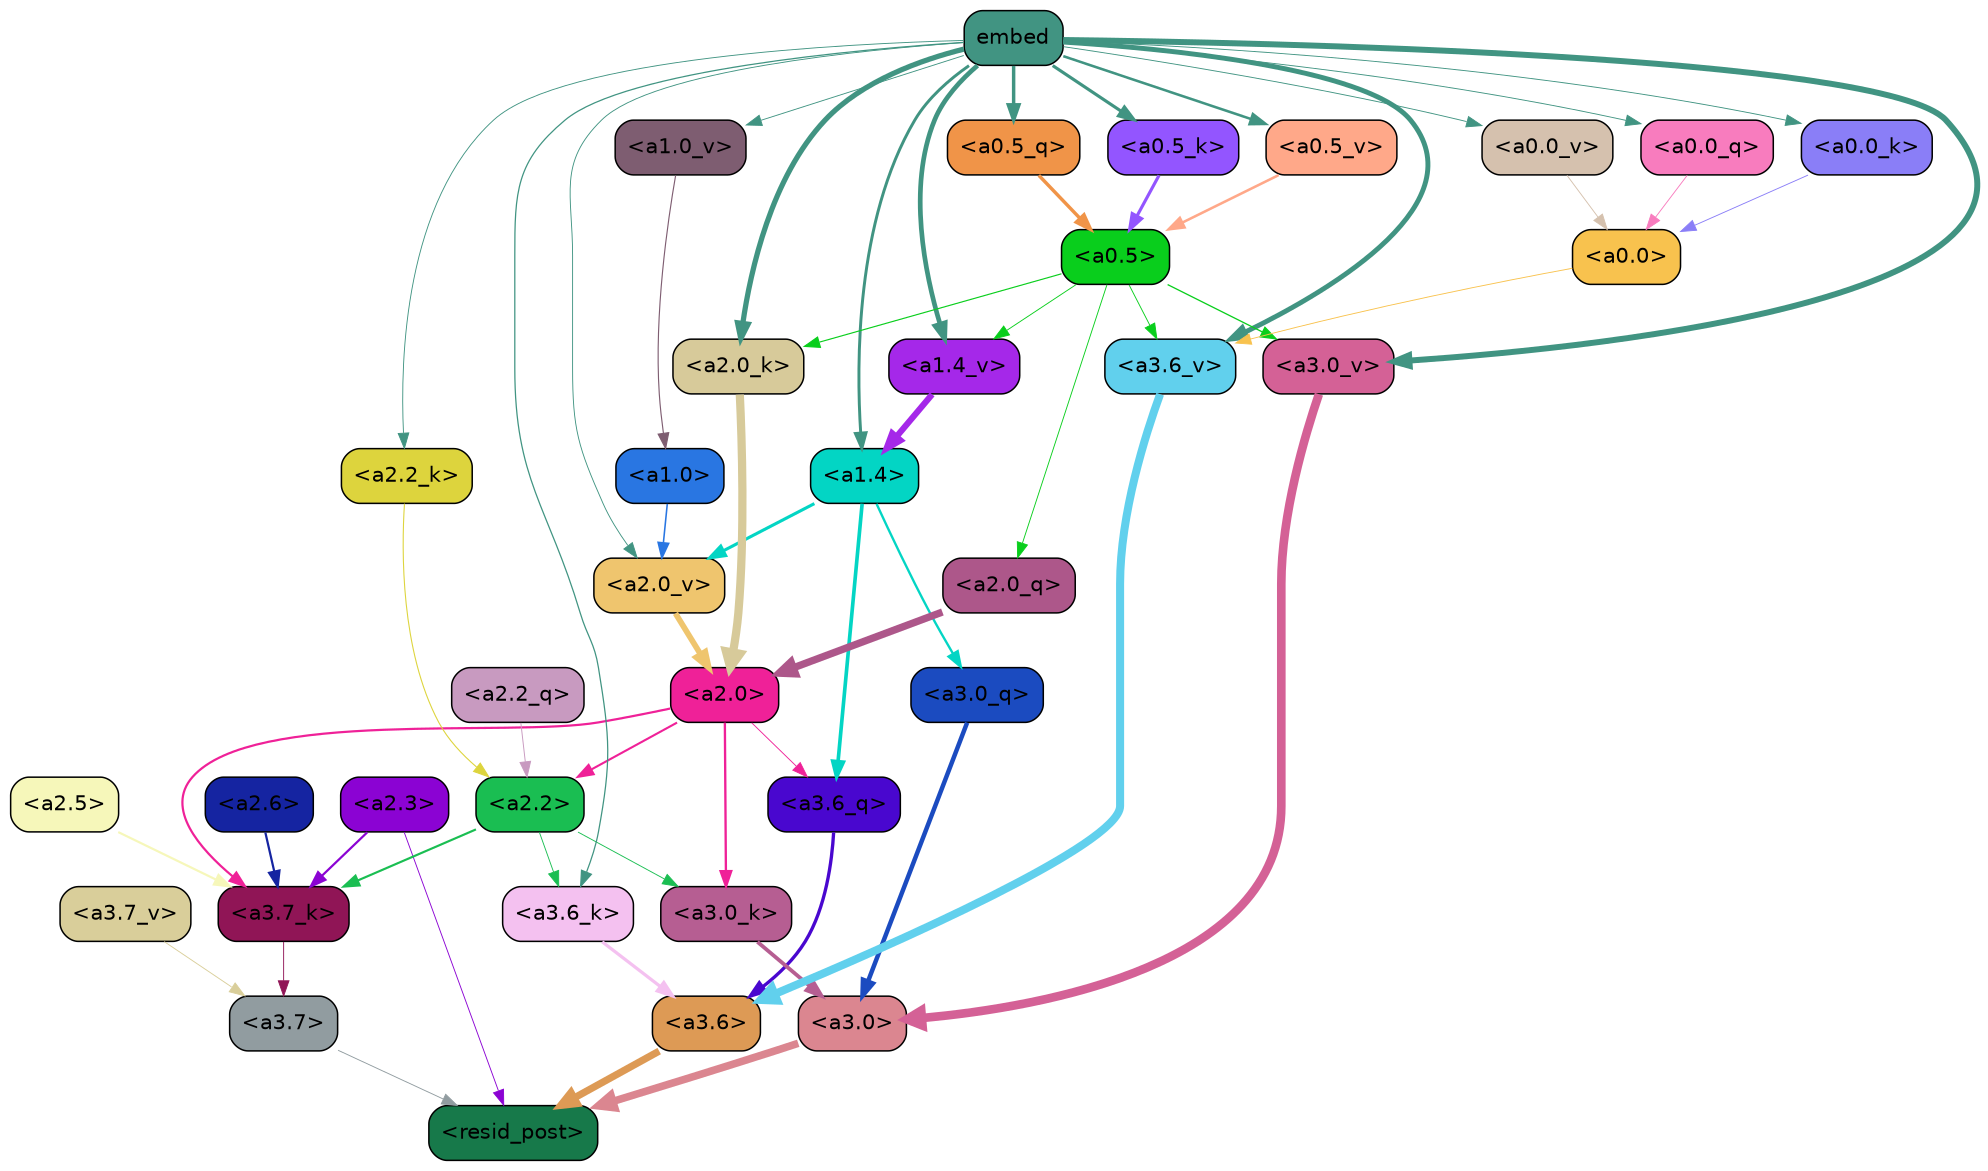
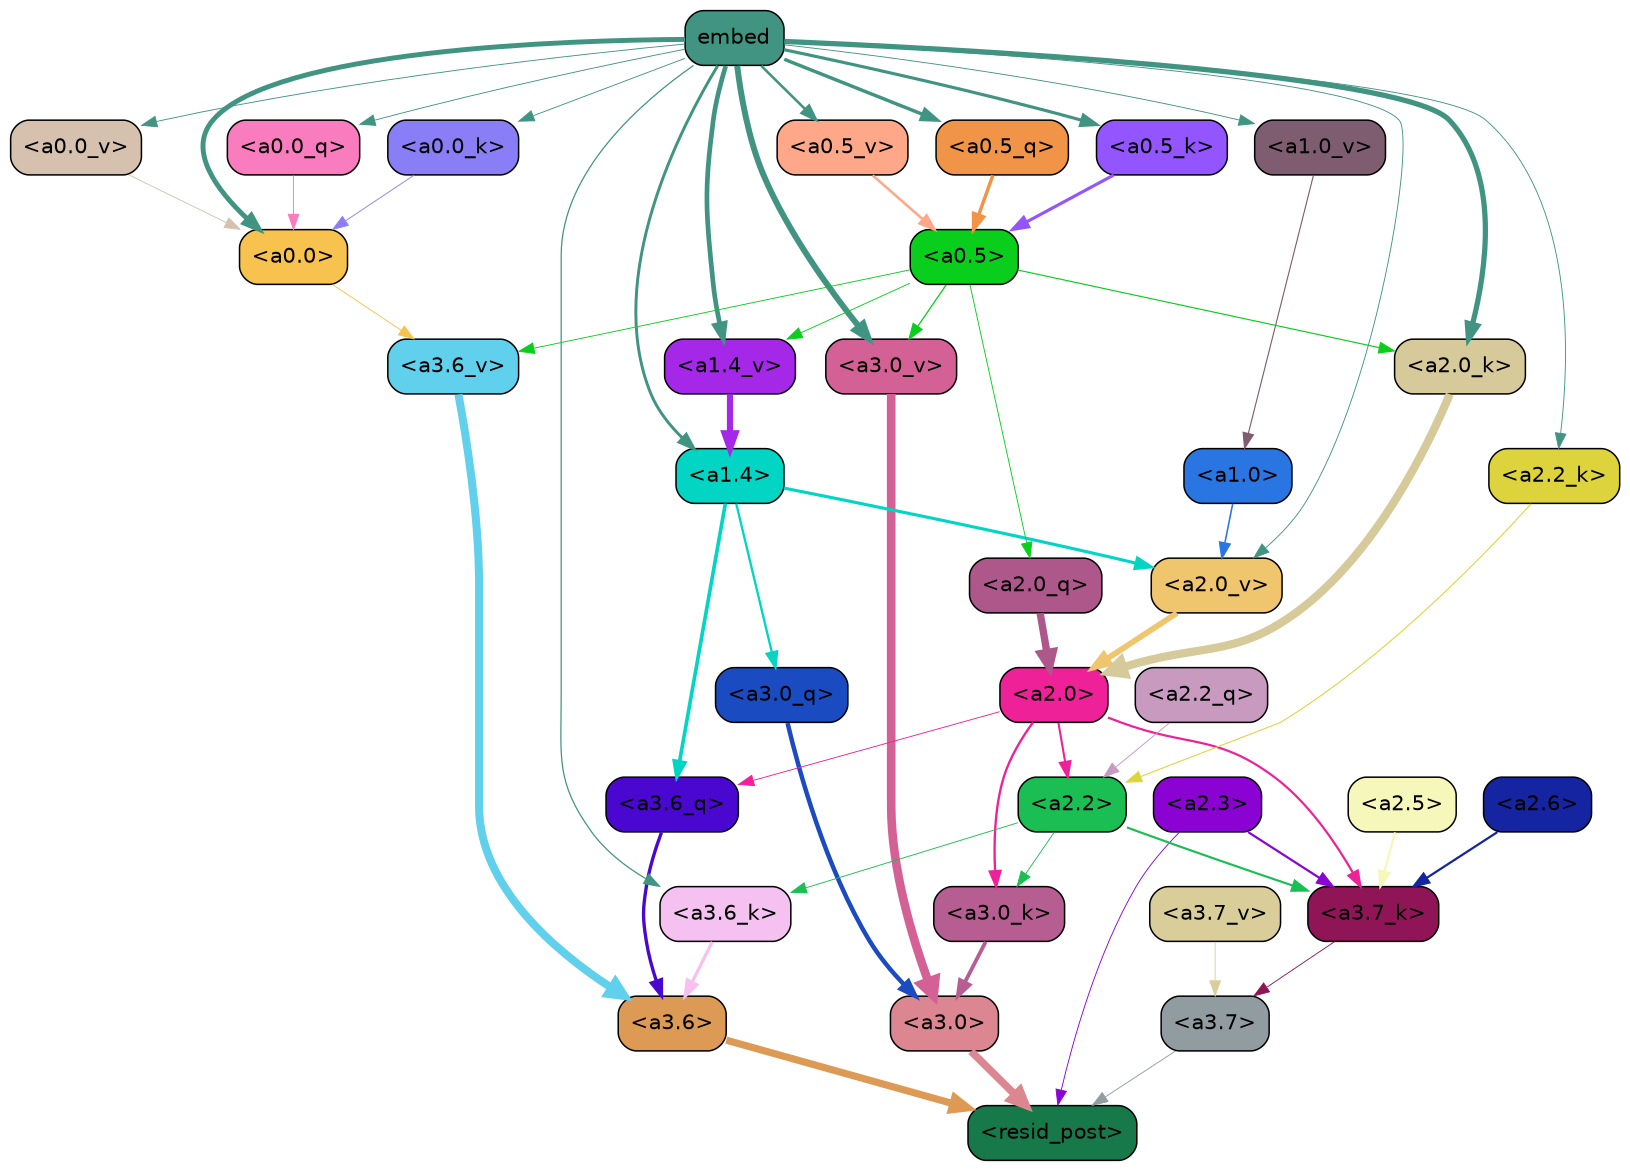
(1413, 125) -> (385, 60)
